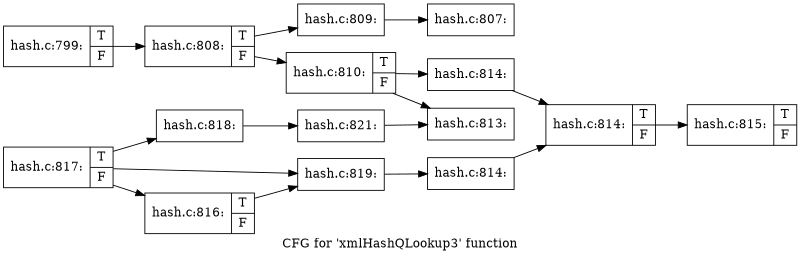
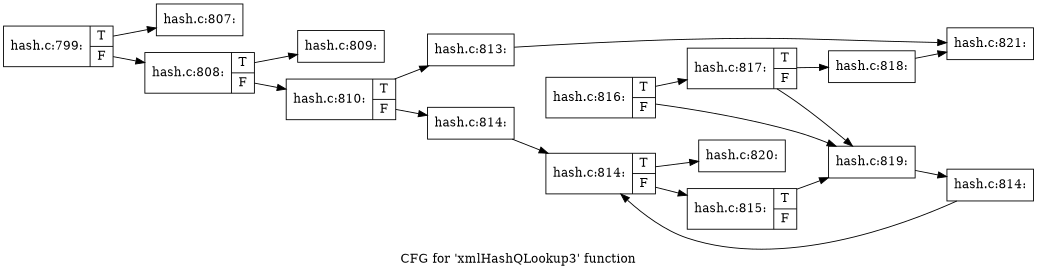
(402, 20) -> (130, 33)
(402, 125) -> (726, 39)
none -> (742, 156)
none -> (808, 185)
(125, 189) -> (667, 84)
